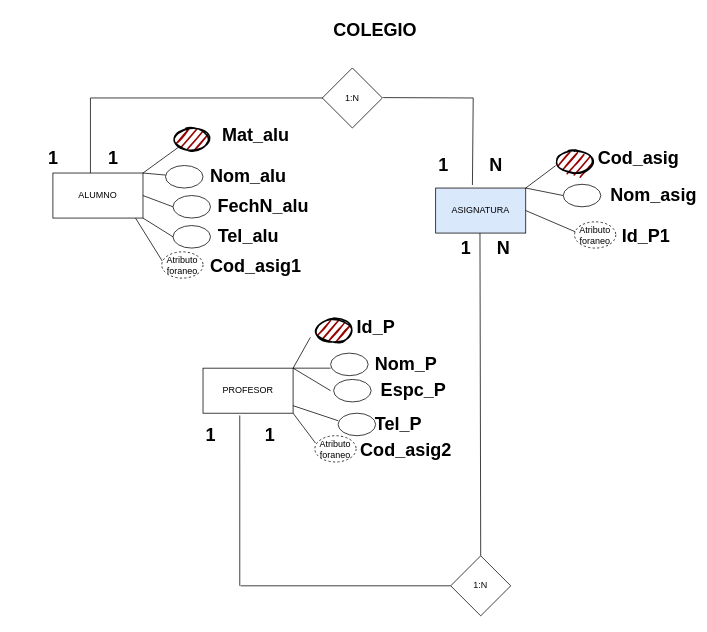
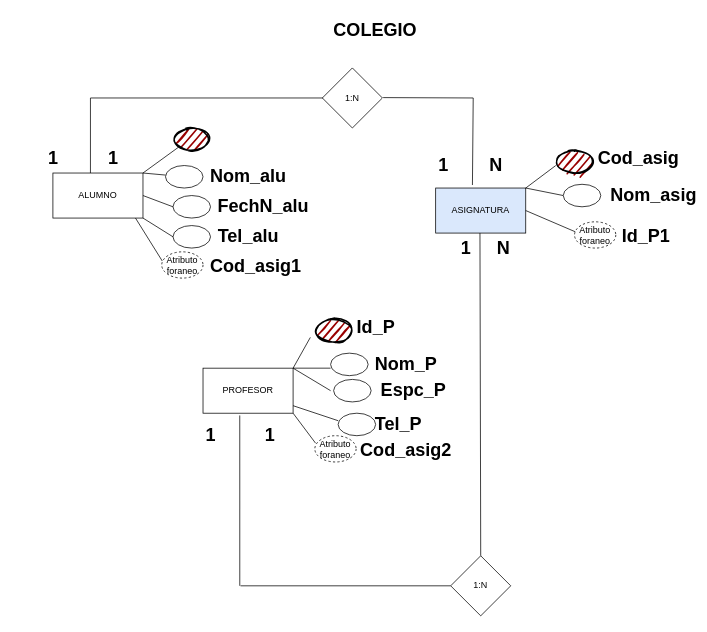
(255, 135) -> none
